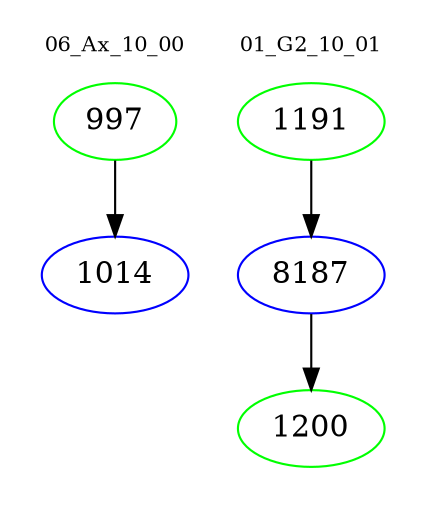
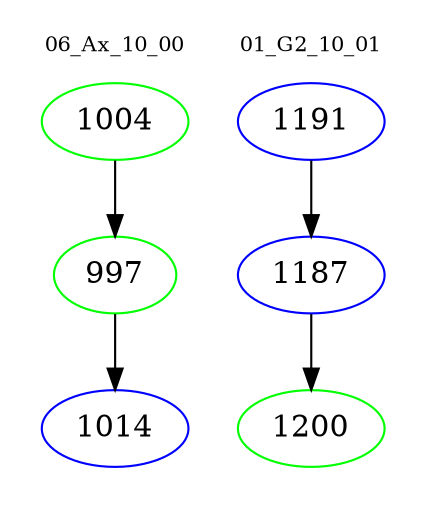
none -> (115, 122)
(311, 122) -> (311, 122)
(311, 275) -> (311, 275)
